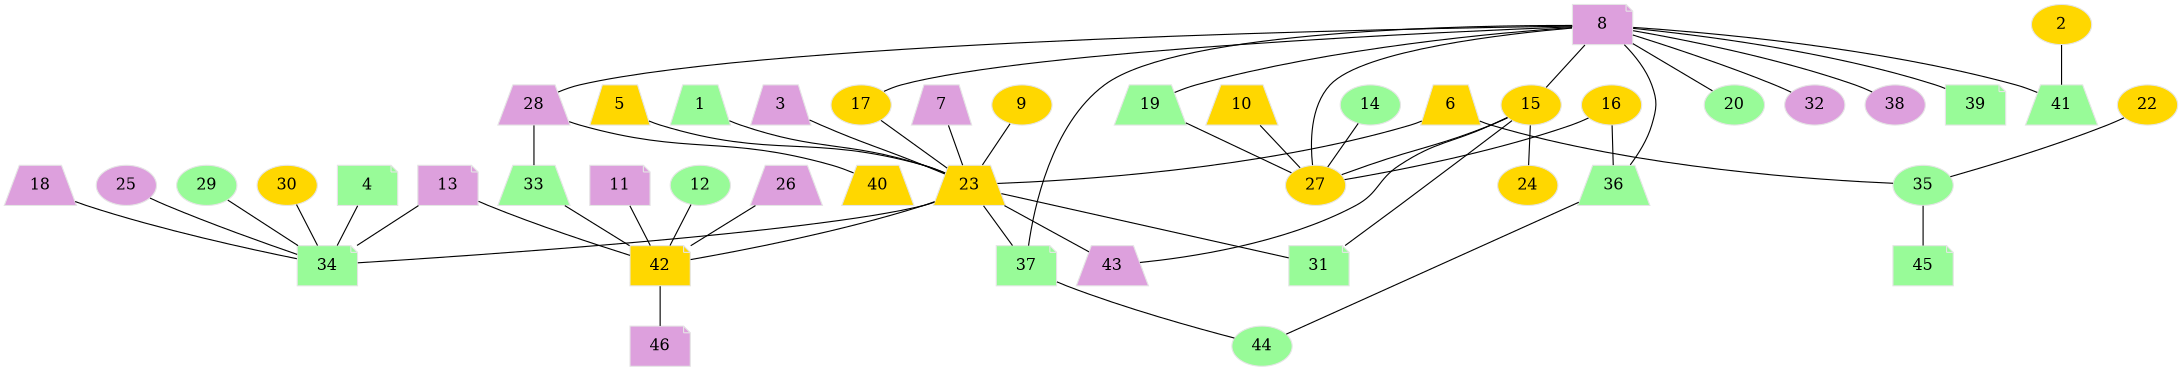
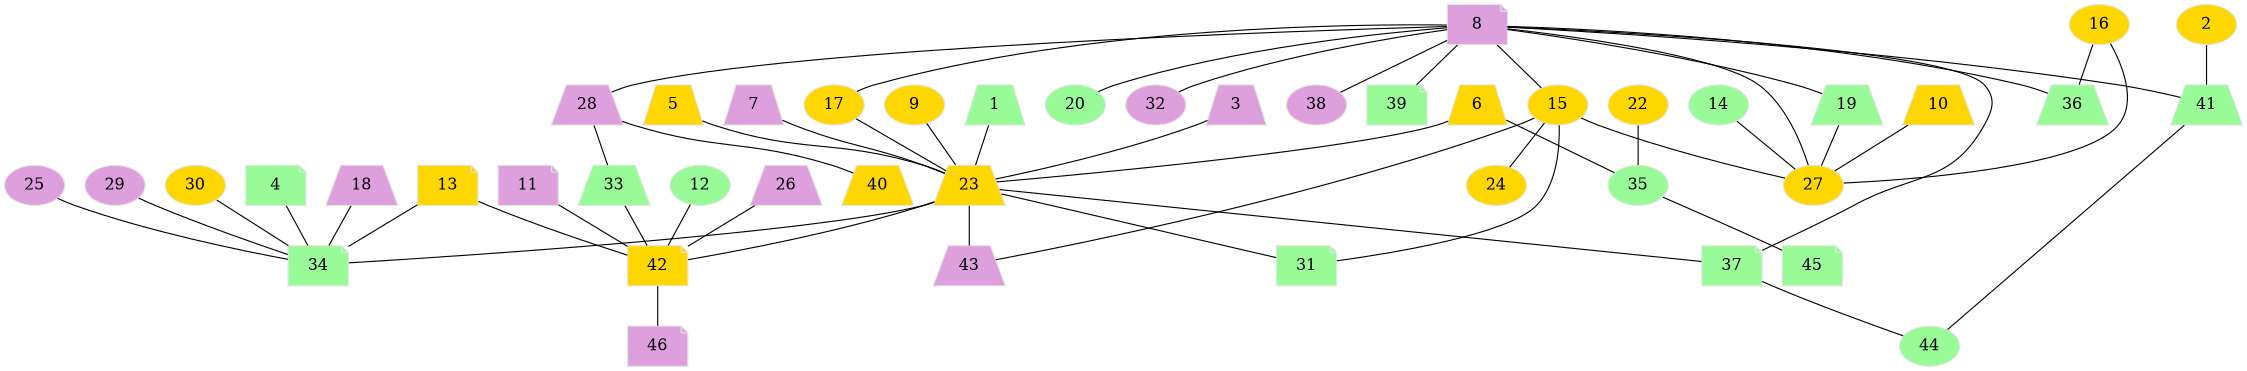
(207, 185) -> (115, 185)
(448, 185) -> (448, 185)
(1433, 268) -> (2066, 227)
